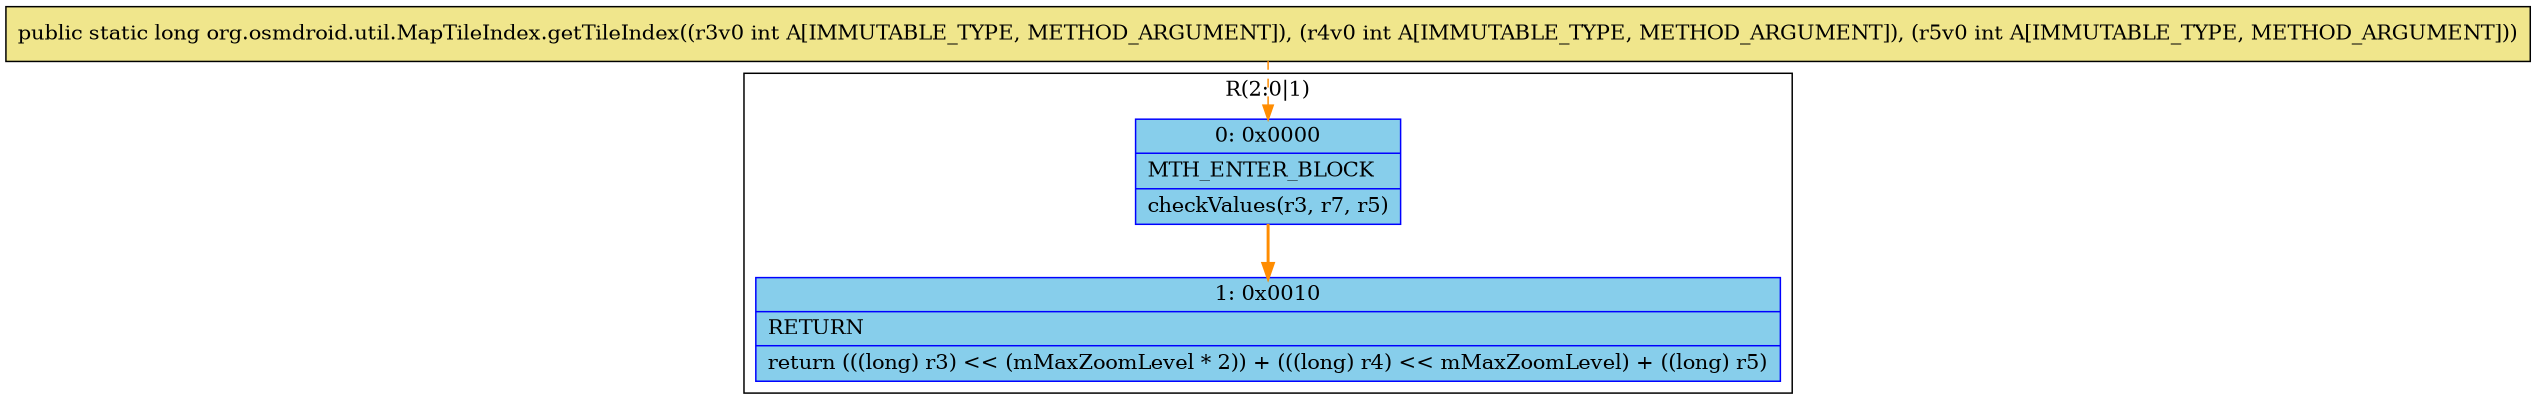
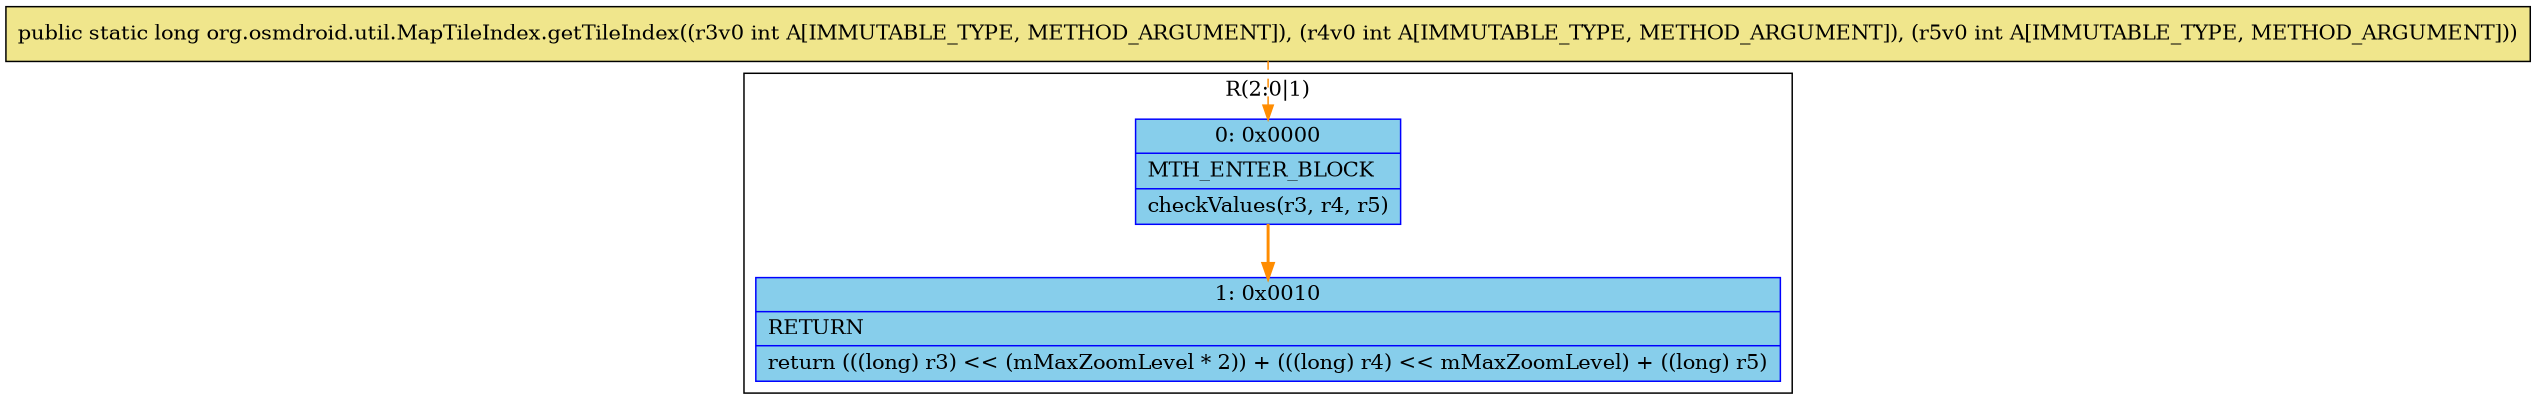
(1268, 206) -> (1268, 206)
